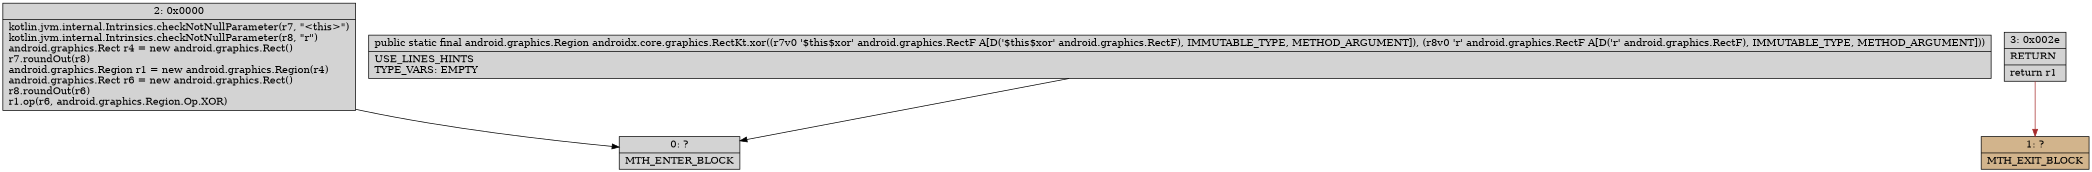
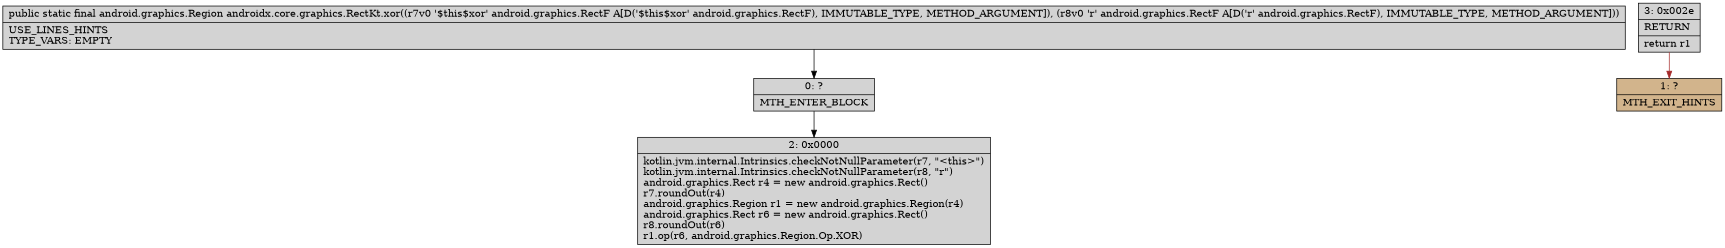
(49, 59) -> (684, 193)
(483, 131) -> (814, 121)
(2035, 161) -> (1669, 103)
